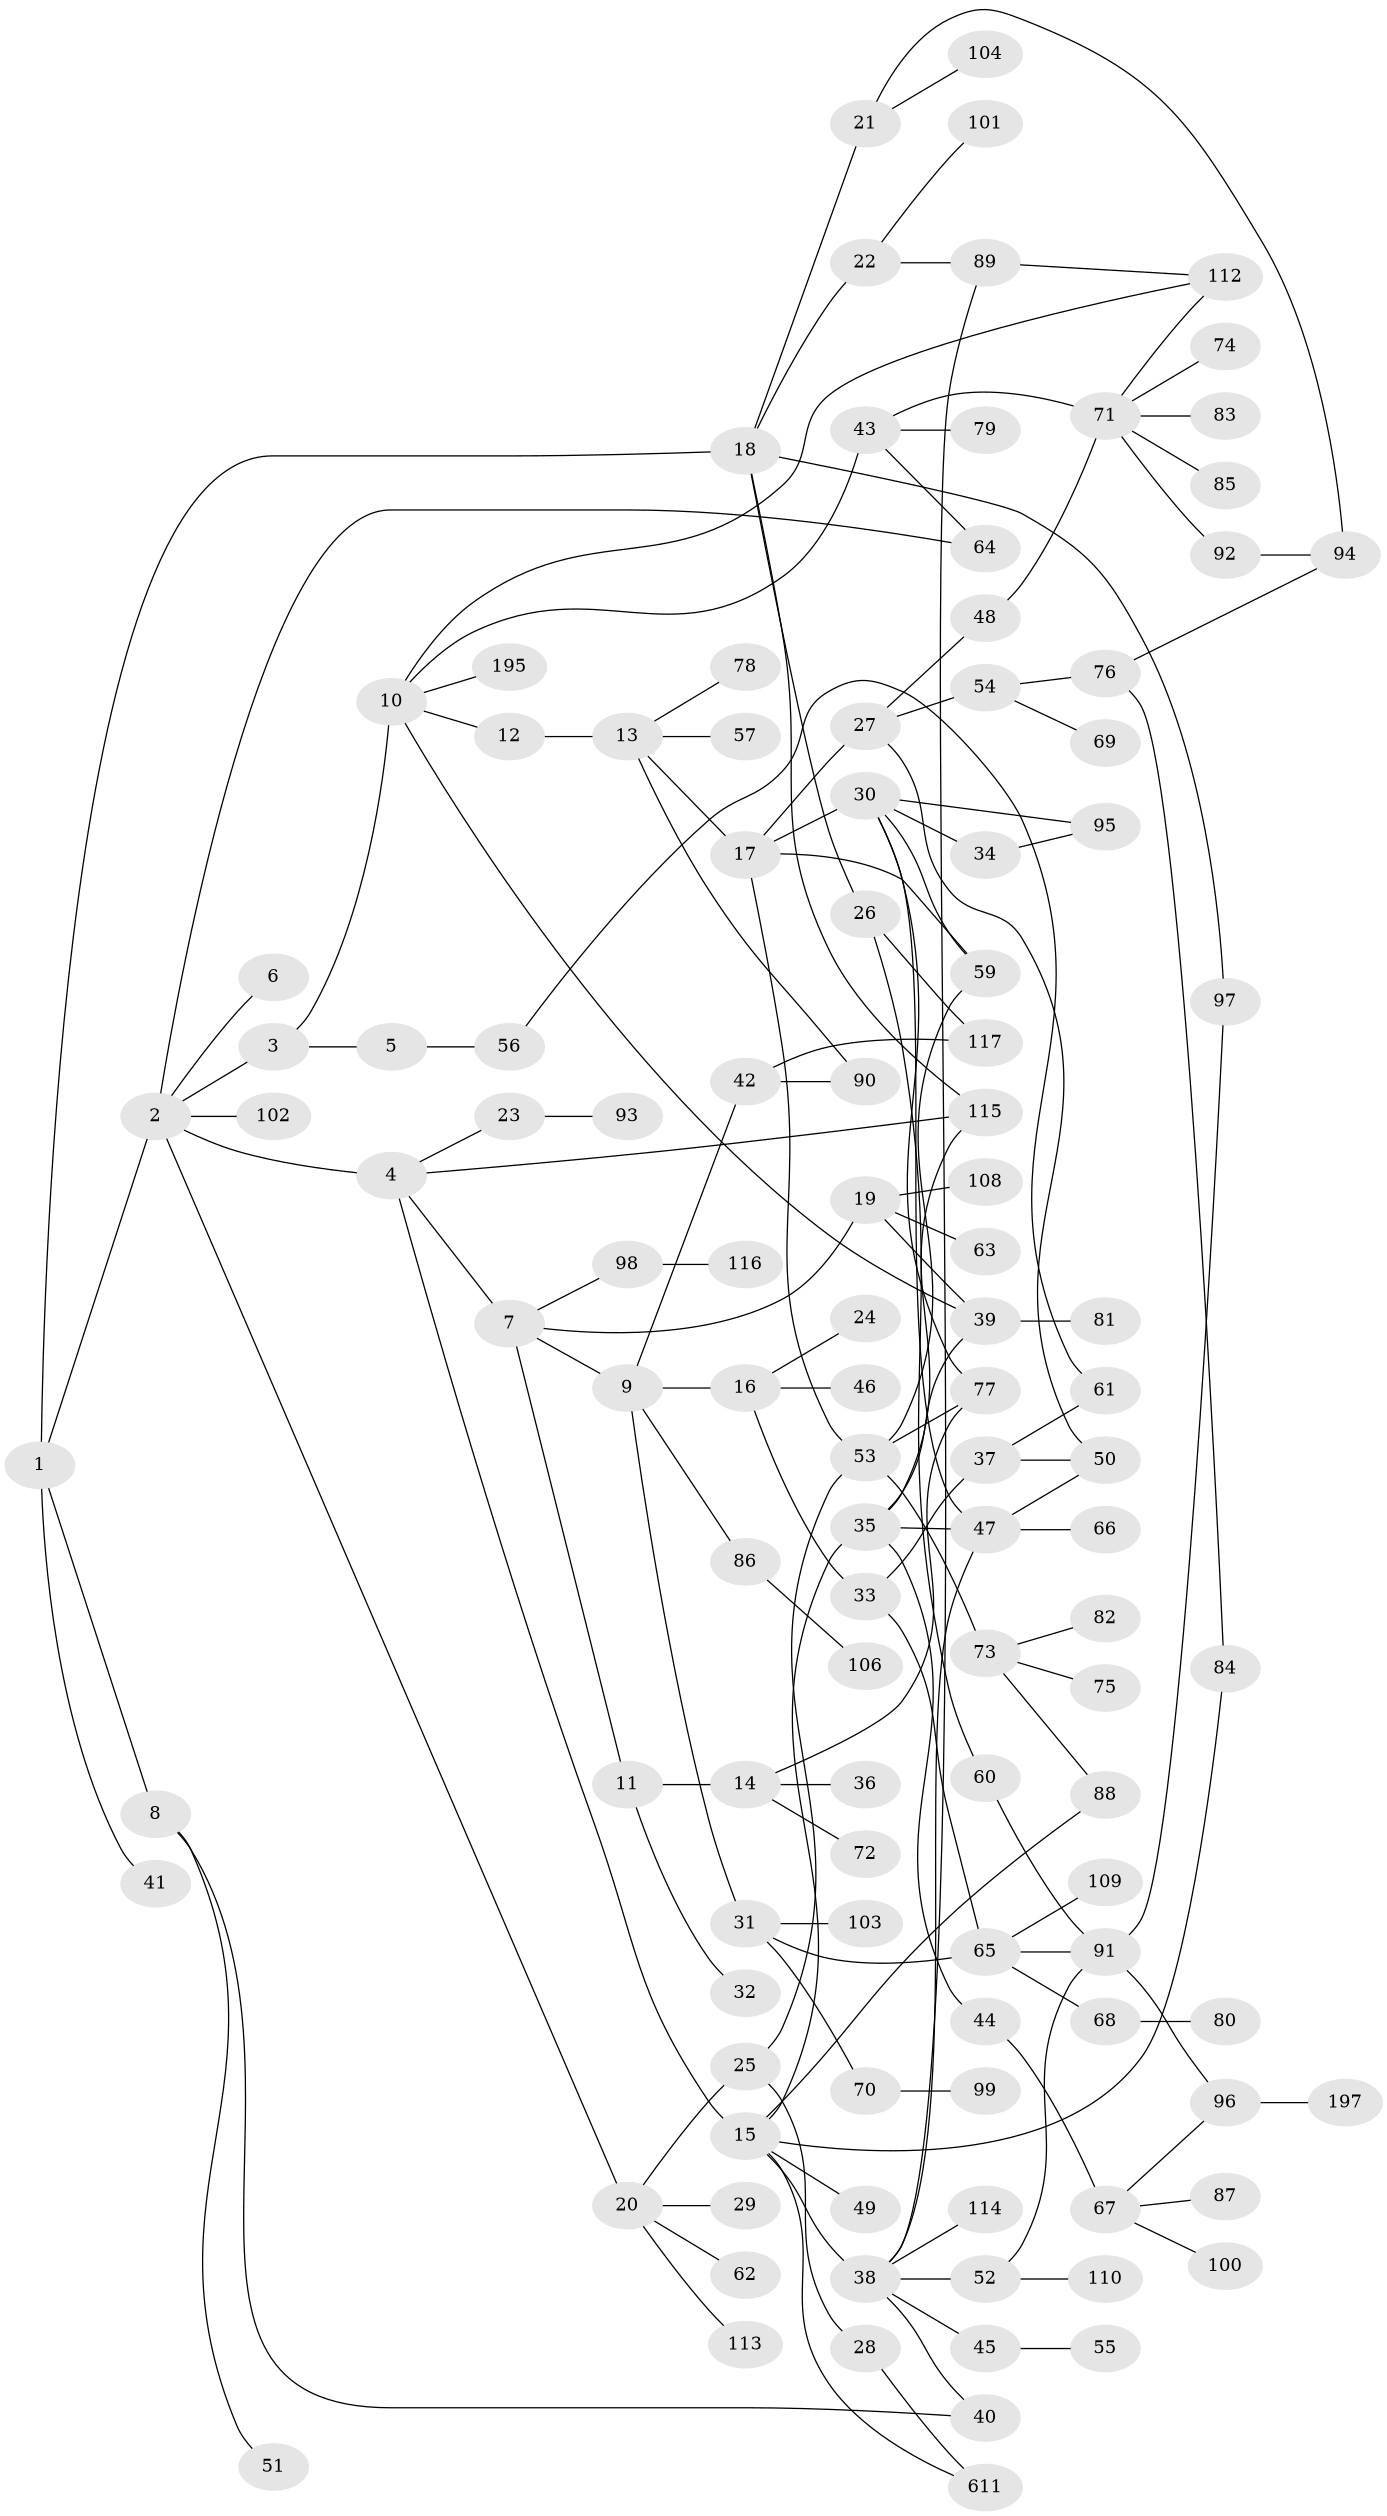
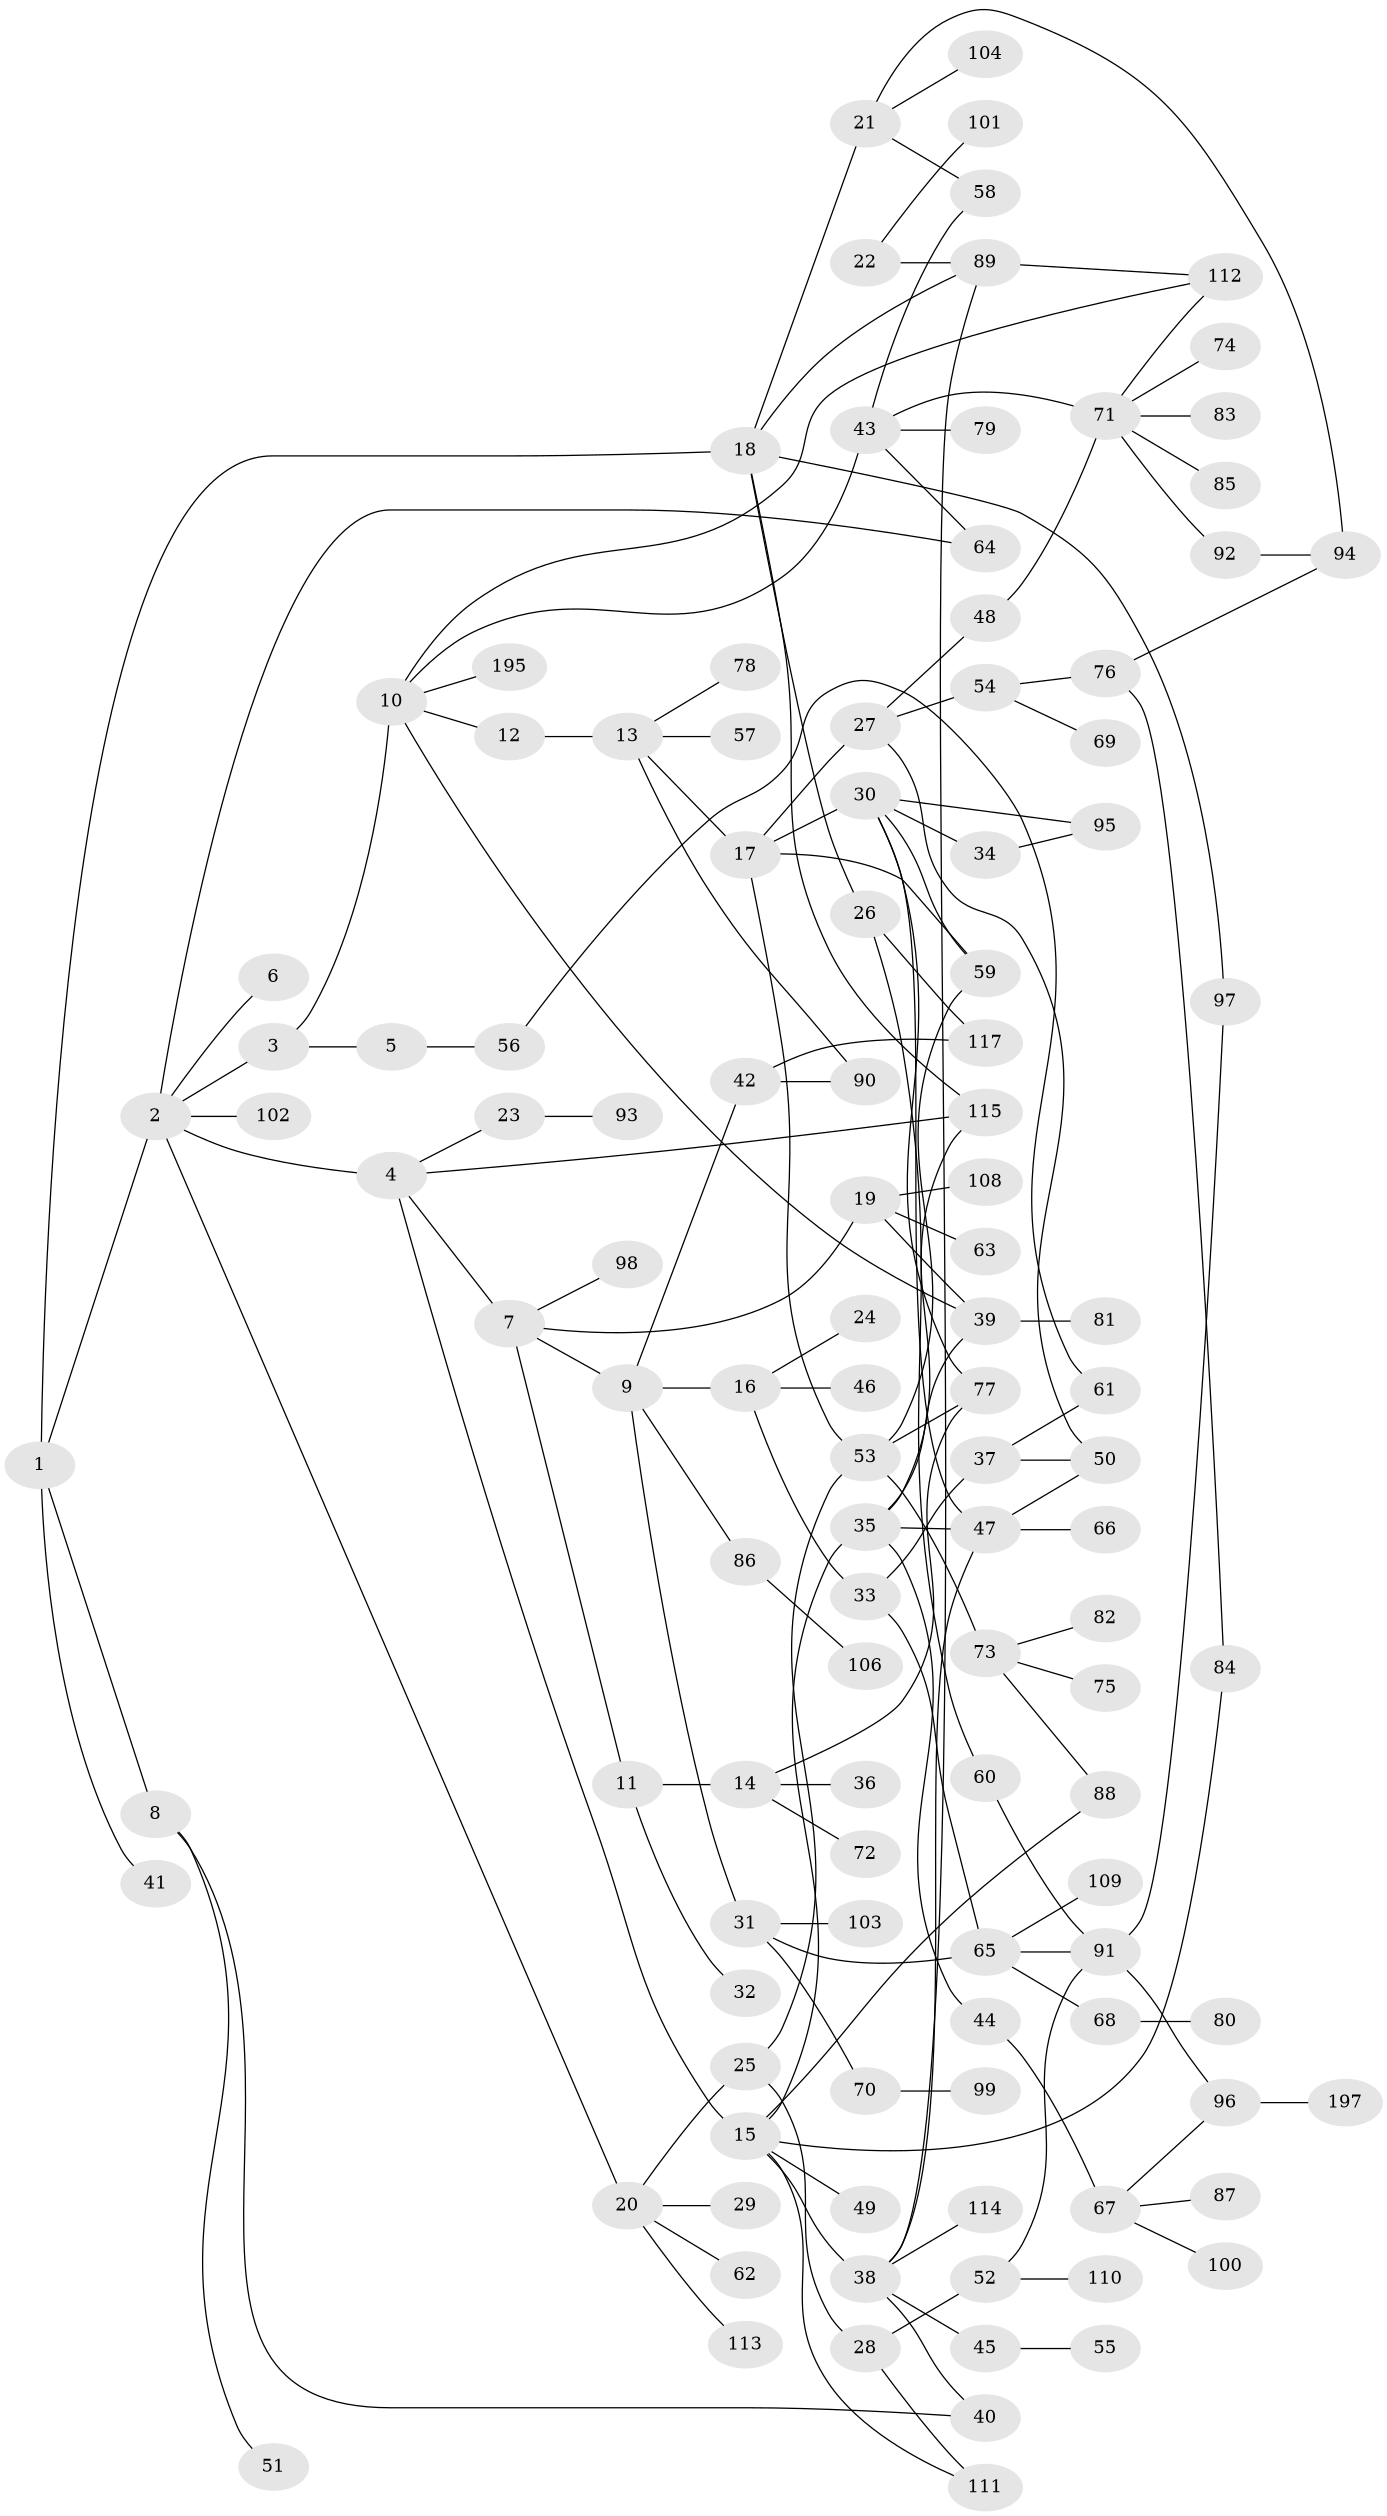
none -> (985, 193)
(798, 353) -> (847, 339)
(745, 1264) -> none
(926, 2279) -> (917, 2319)
(985, 2488) -> (985, 2488)
